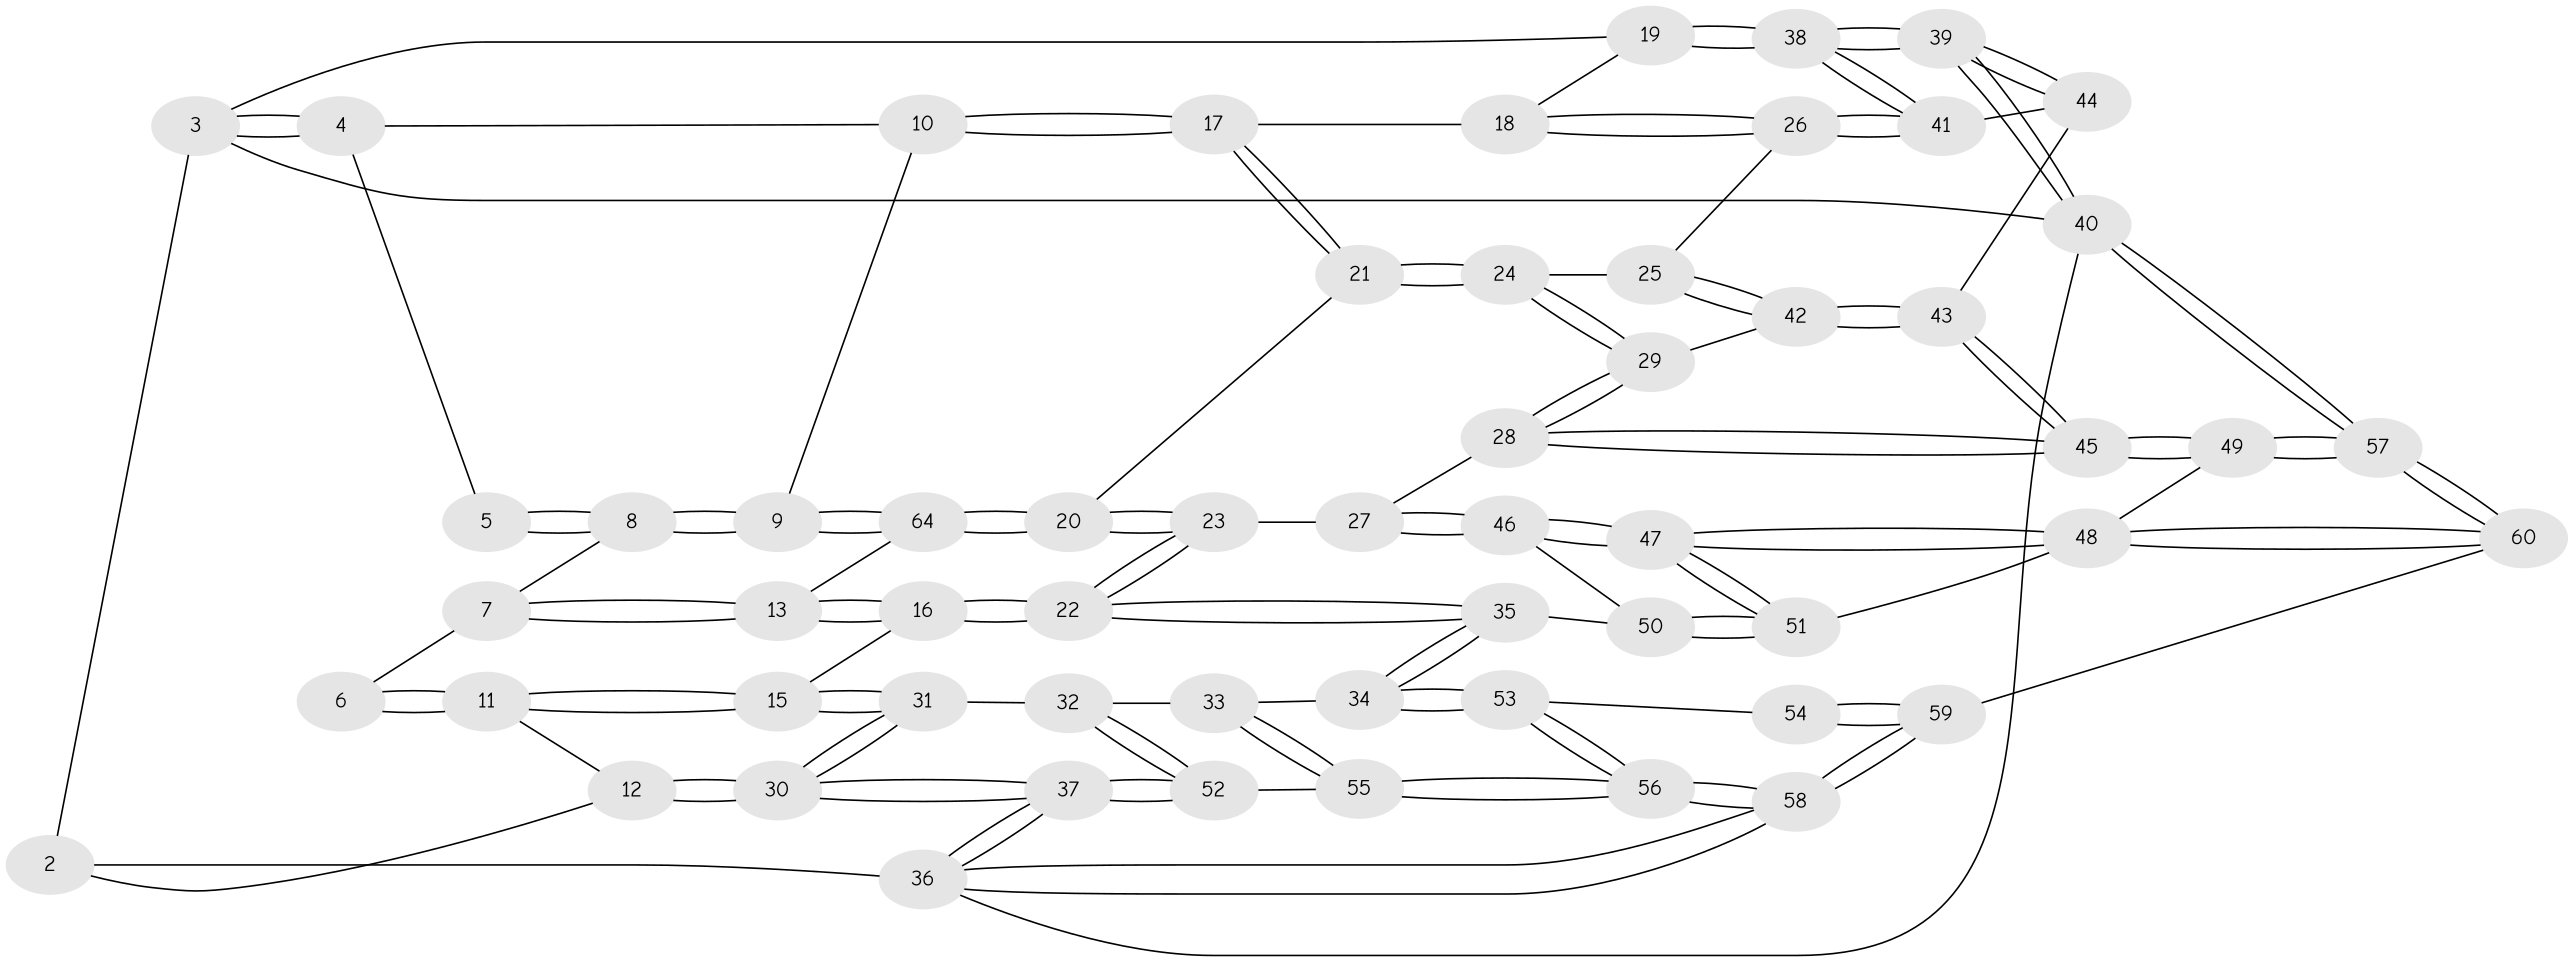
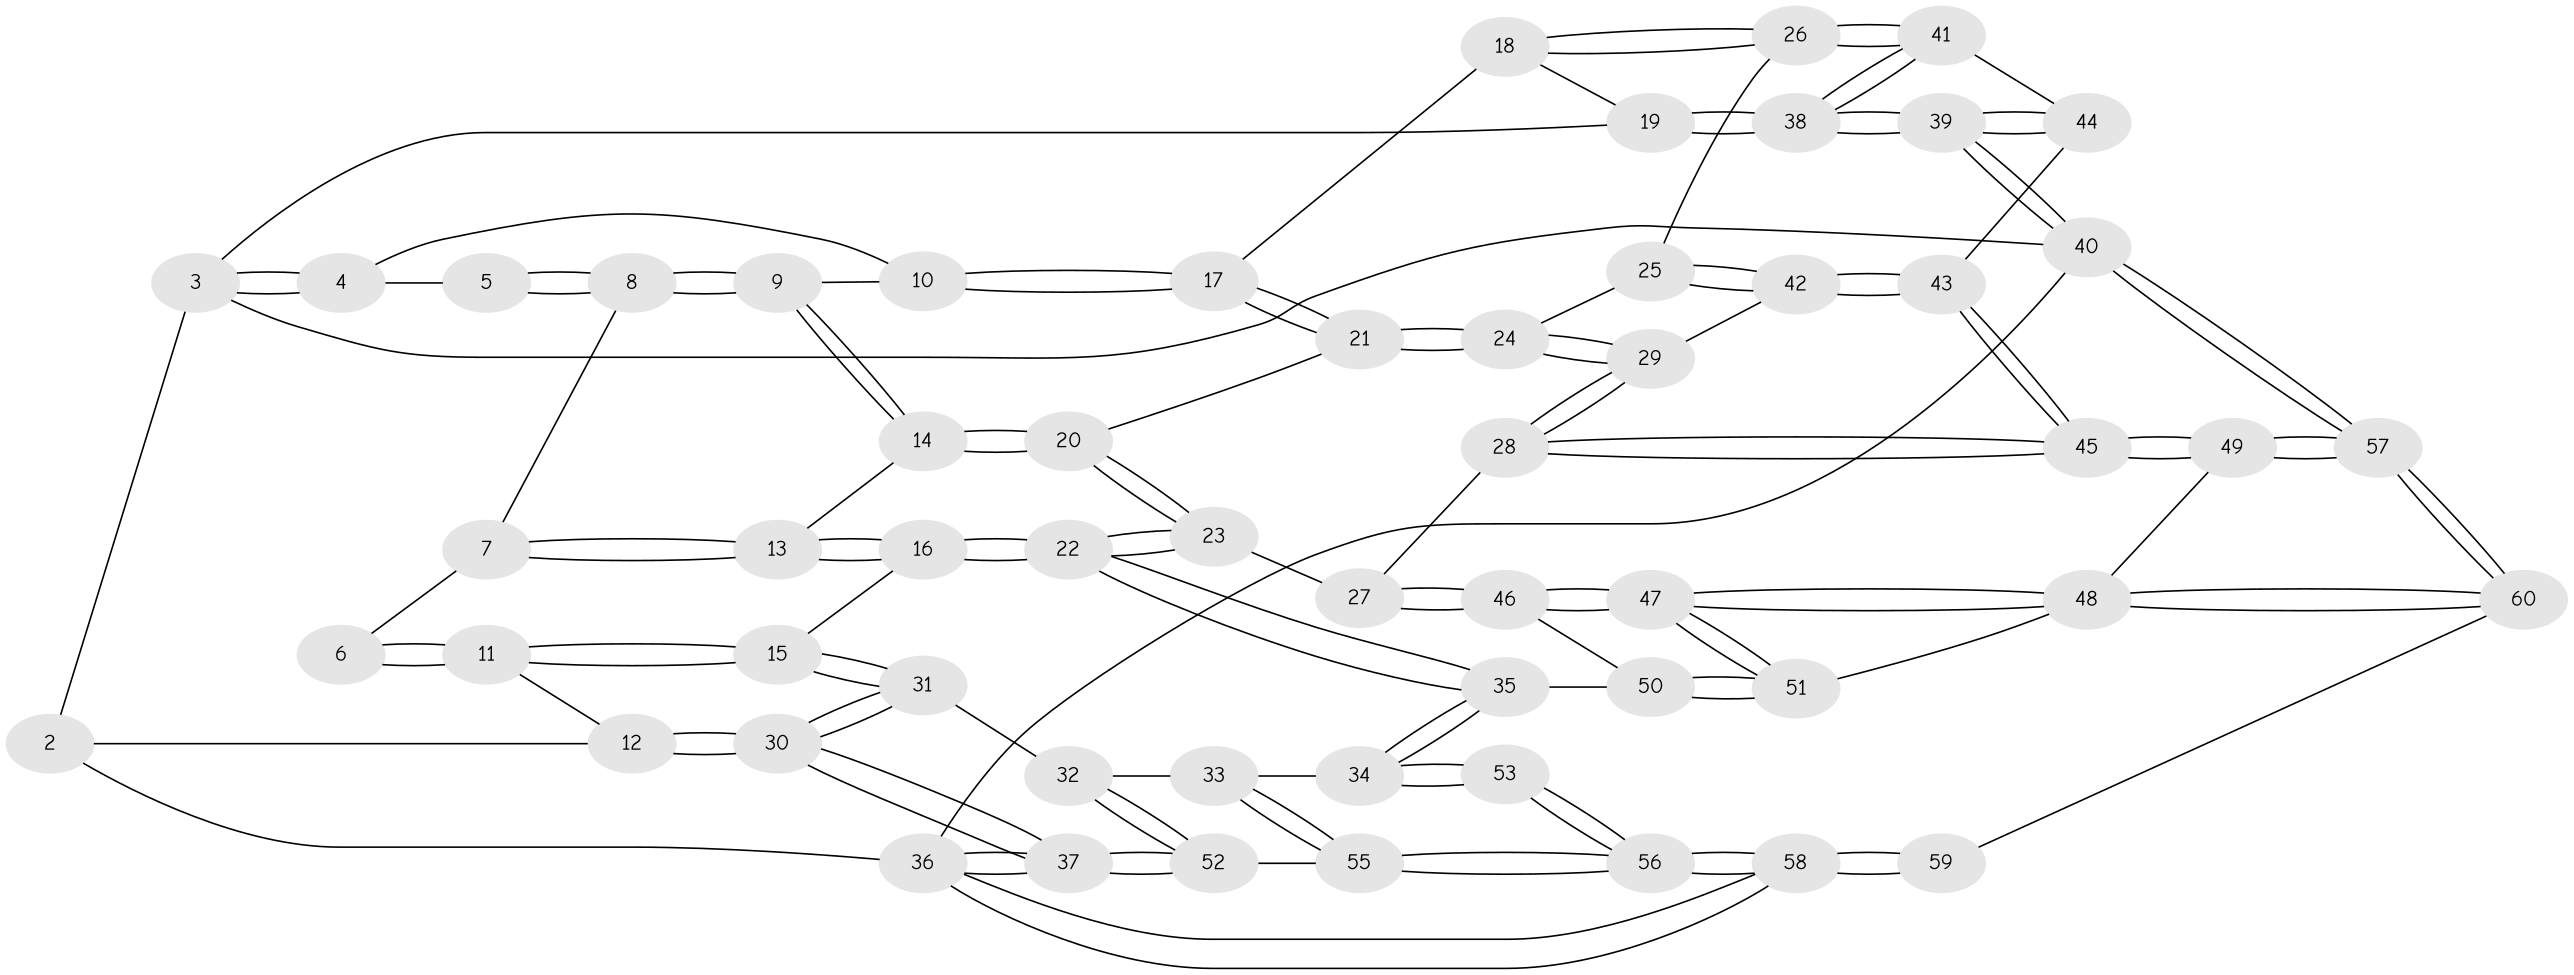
(923, 522) -> (923, 441)
(1796, 715) -> none
